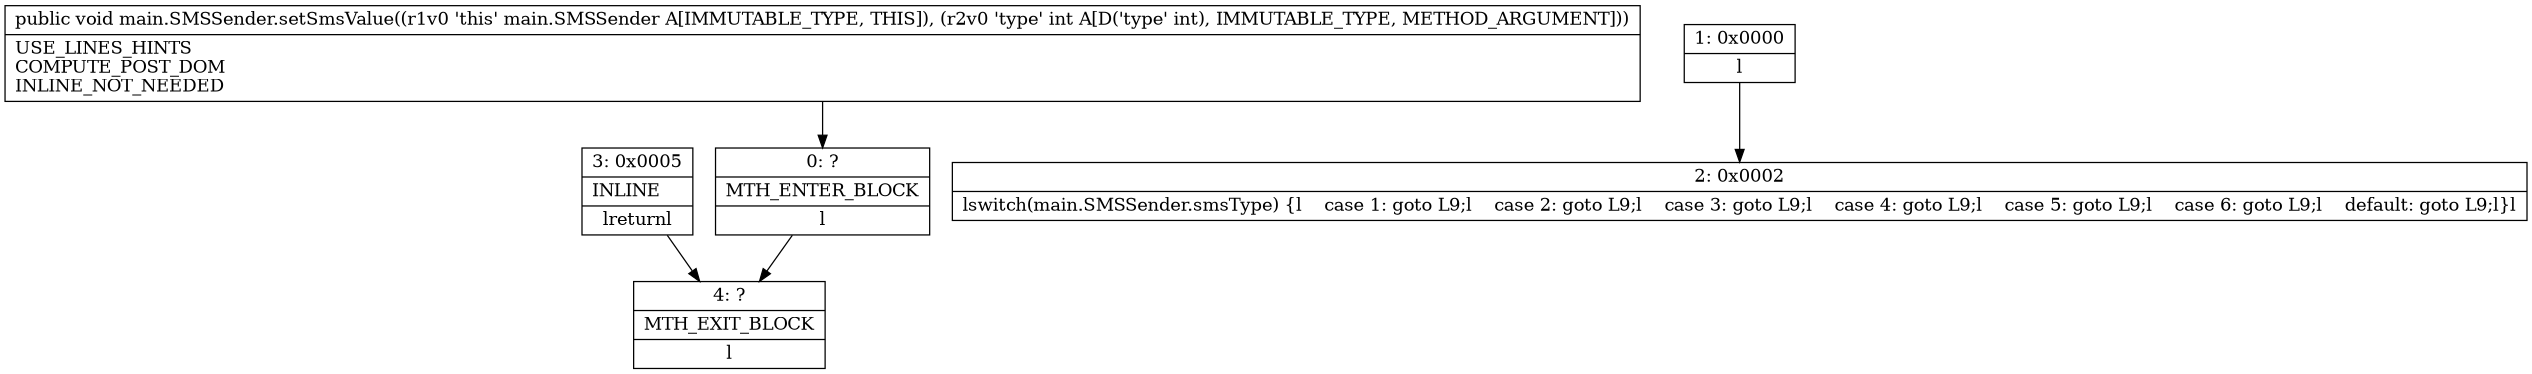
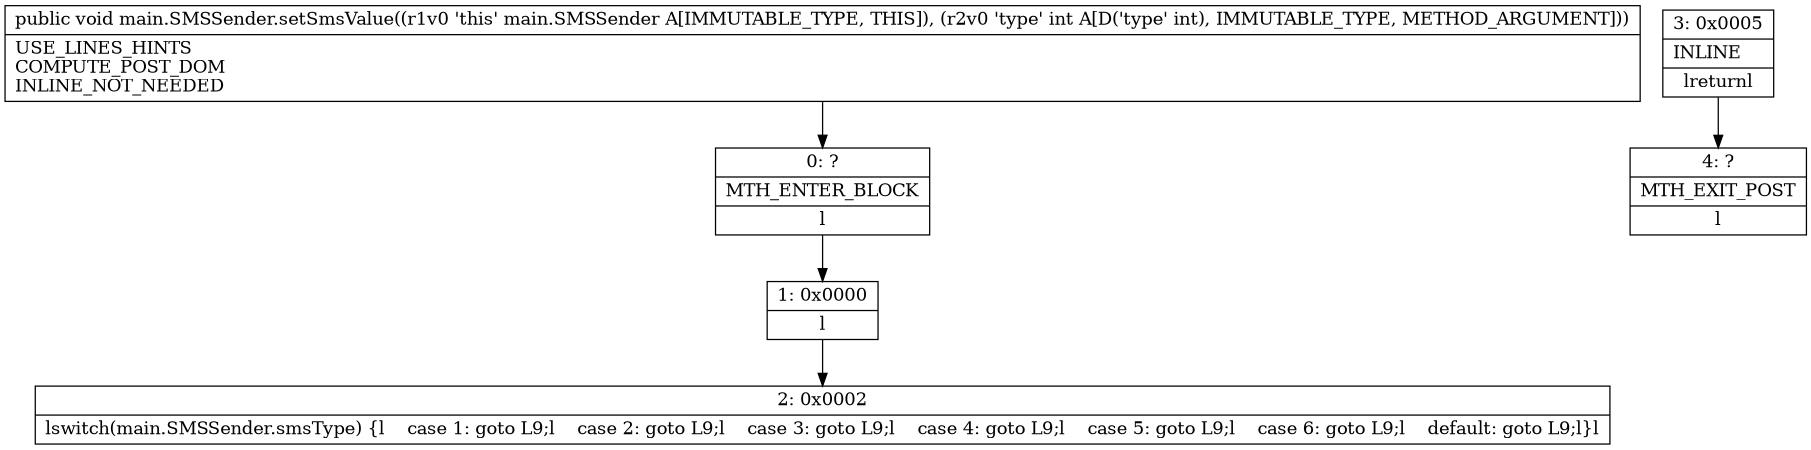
(780, 253) -> (823, 252)
(729, 324) -> (1718, 191)
